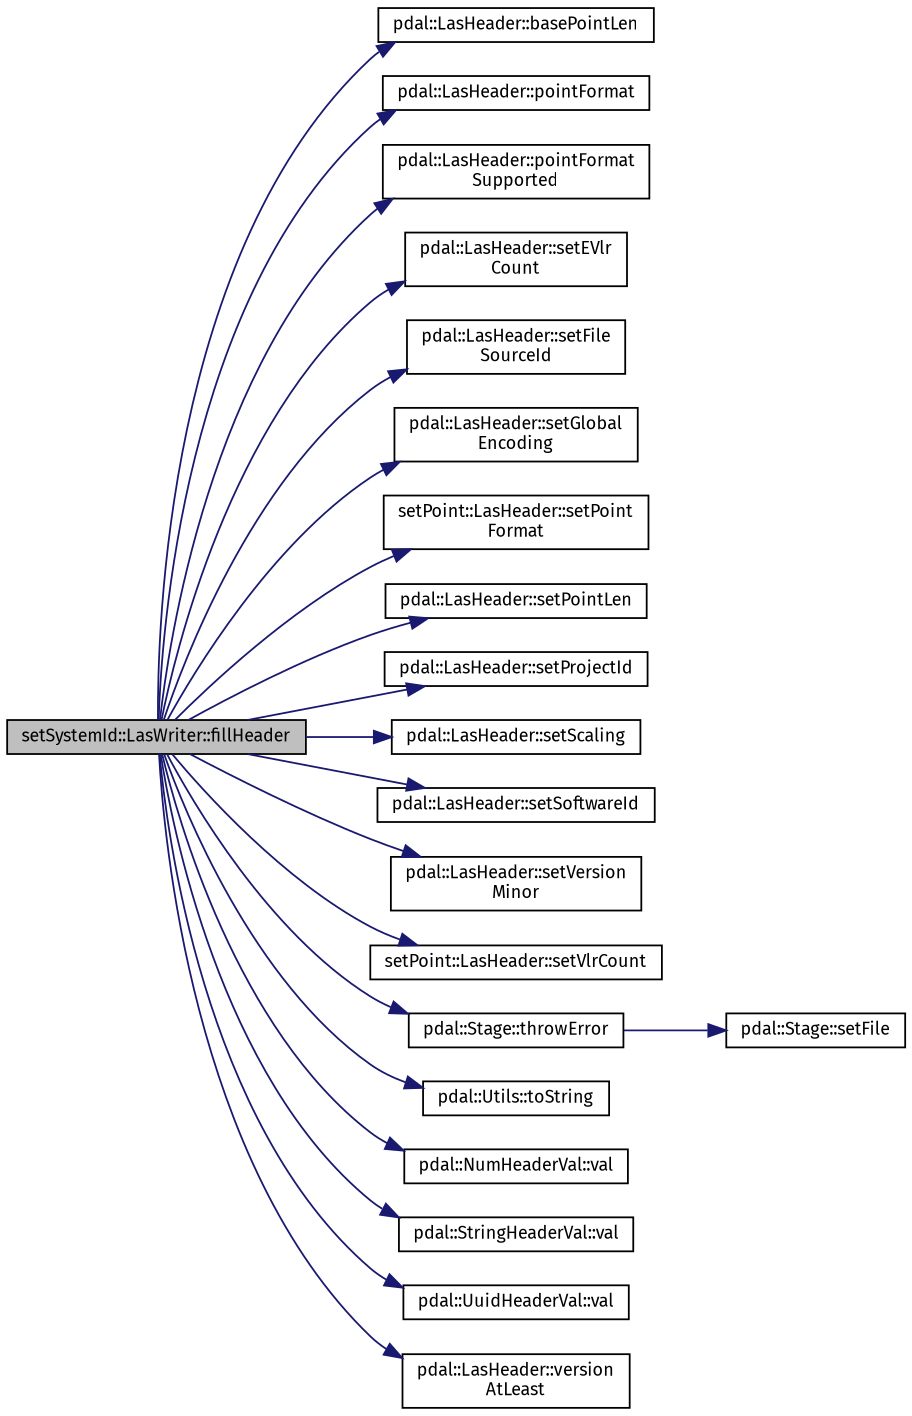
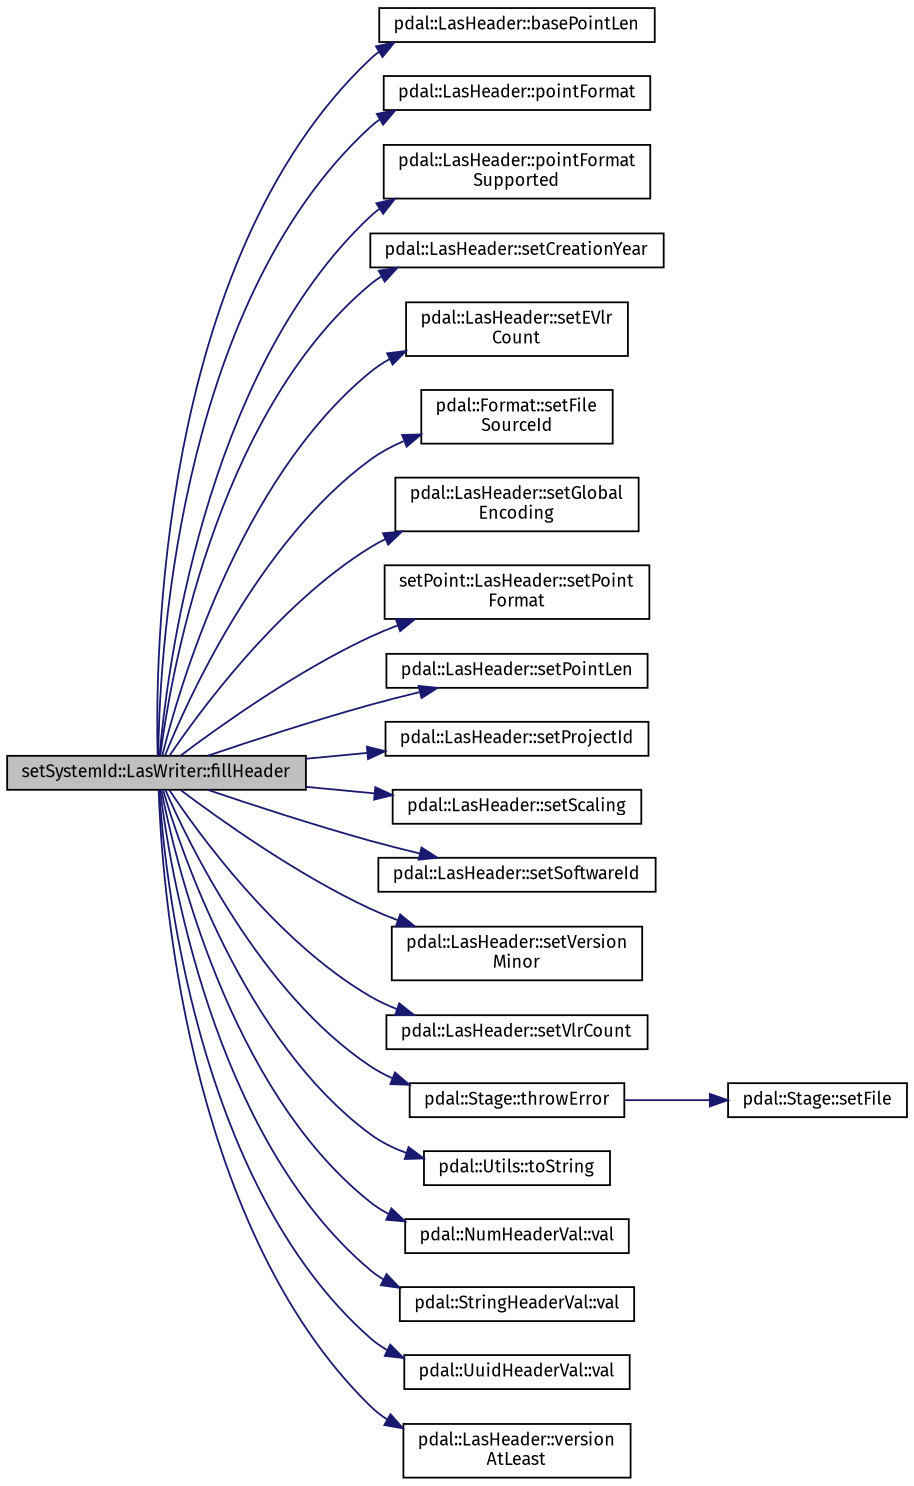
none -> (517, 250)
(516, 347) -> (517, 417)
(516, 962) -> (517, 1032)
